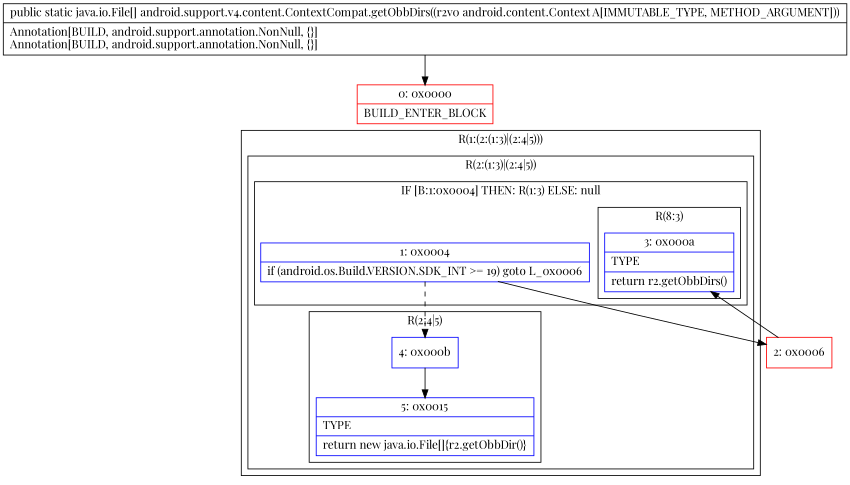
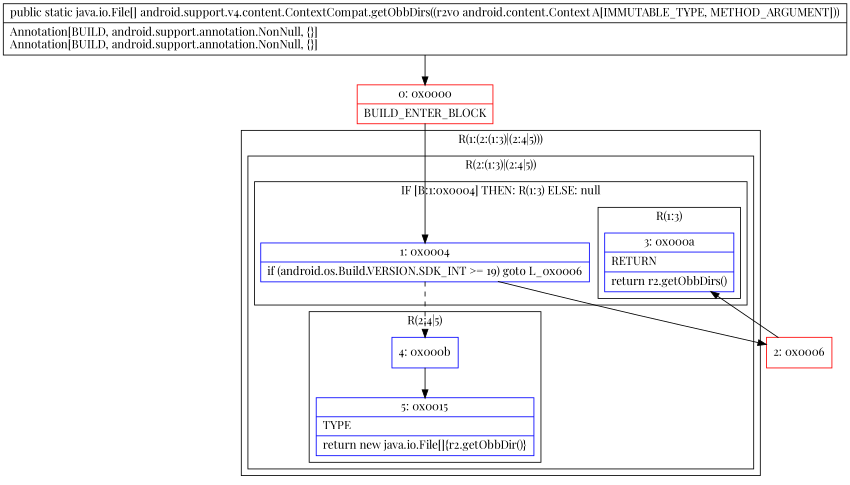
none -> (425, 176)
(669, 217) -> (669, 217)
(625, 262) -> (634, 262)
